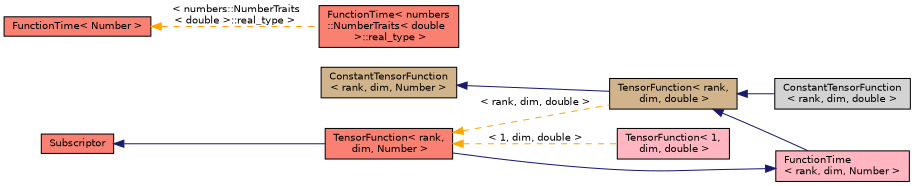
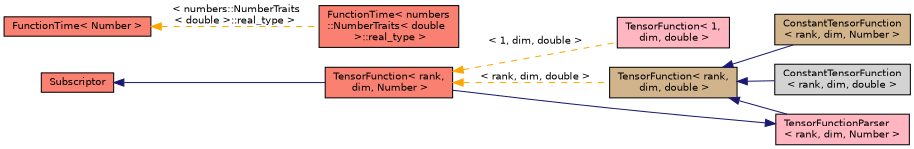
(538, 88) -> (763, 54)
(843, 166) -> (843, 129)
